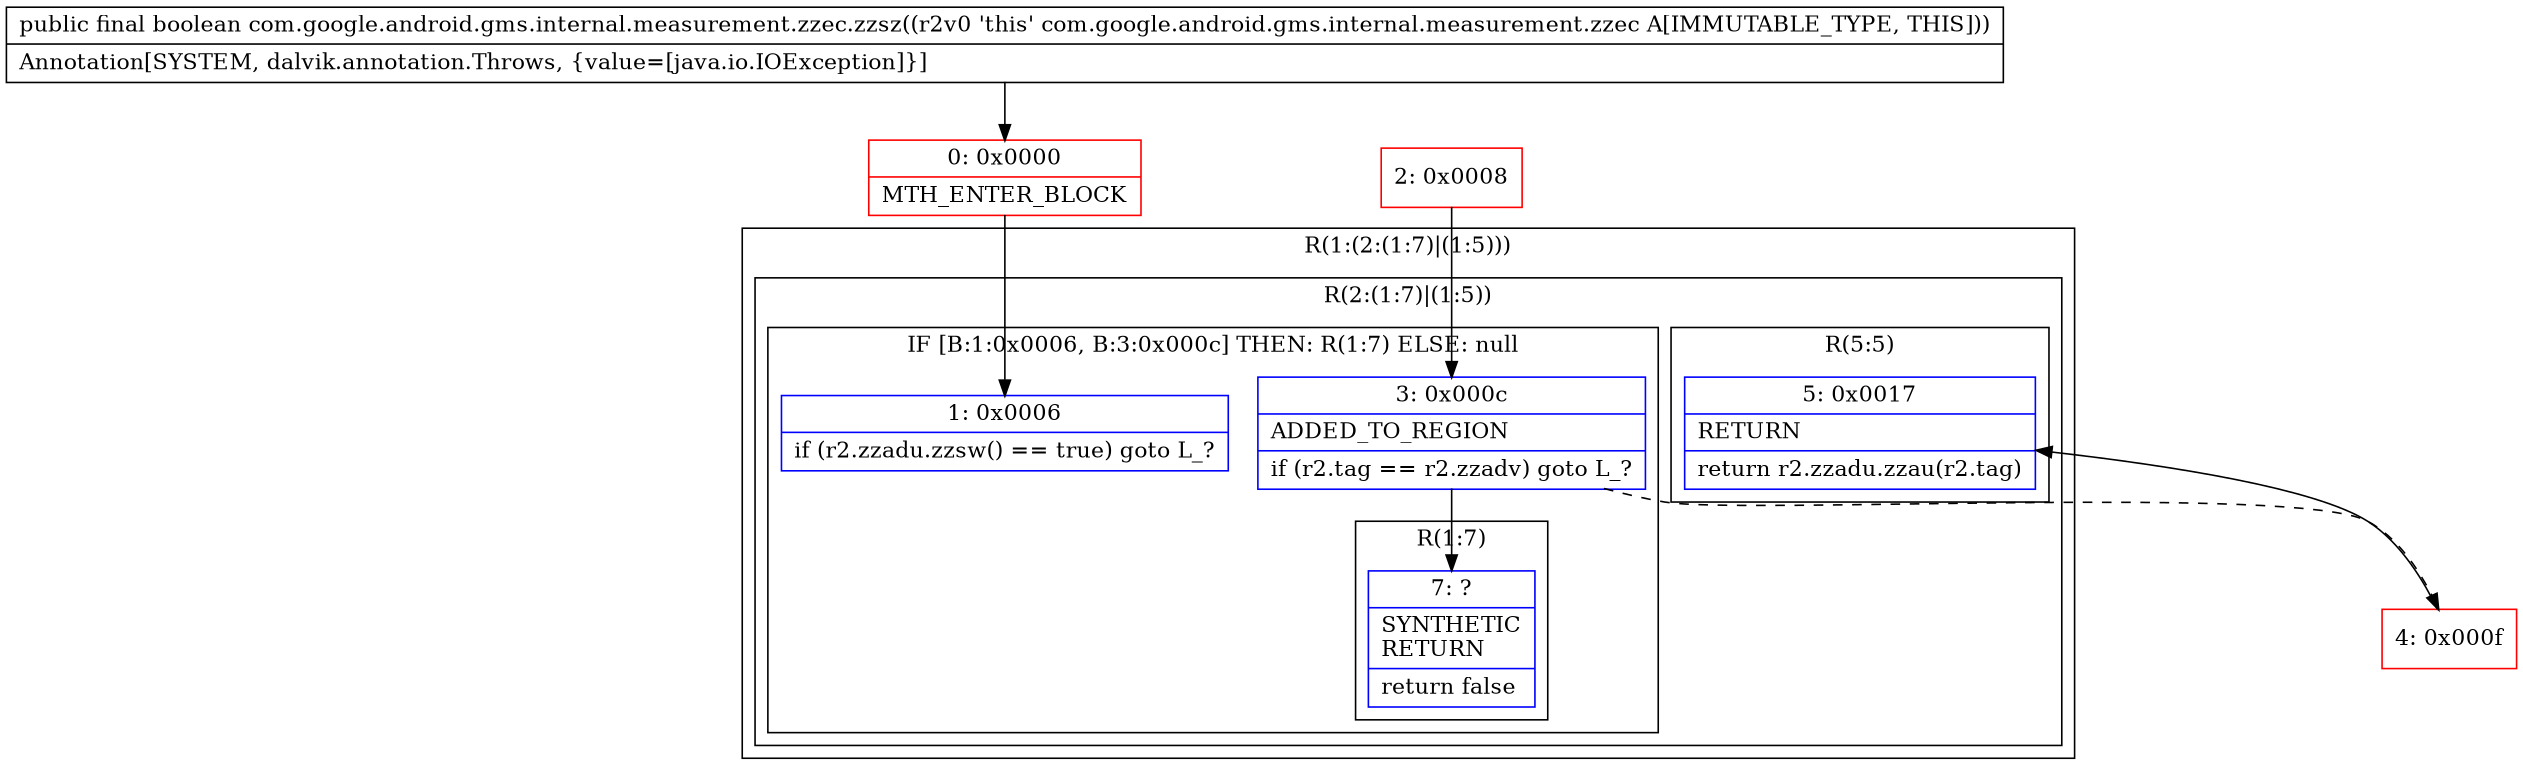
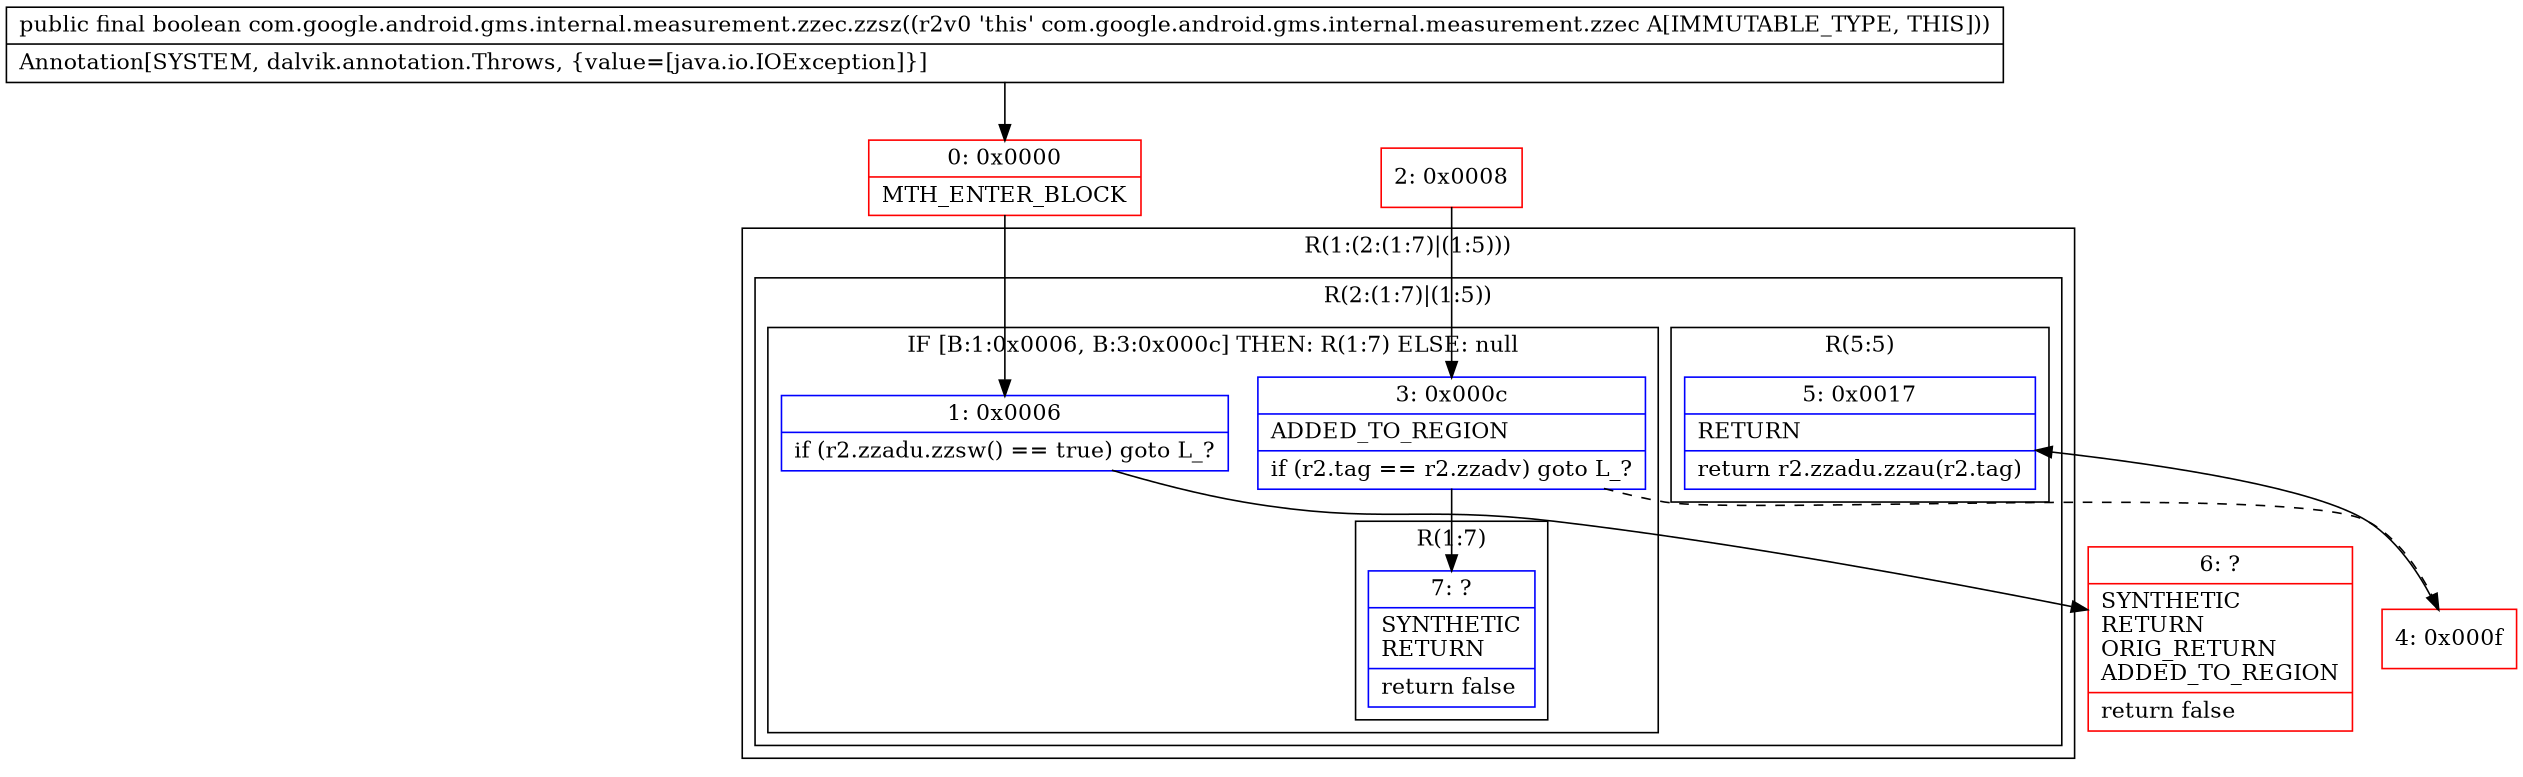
none -> (2220, 639)
